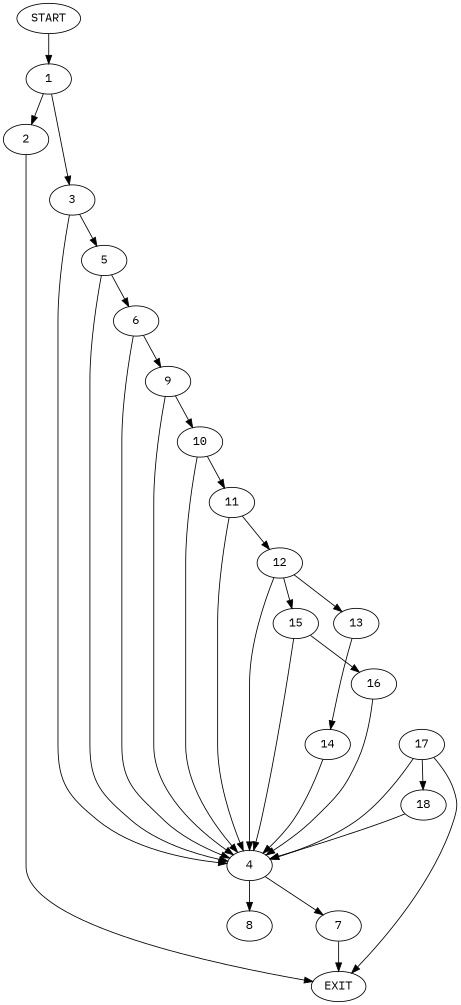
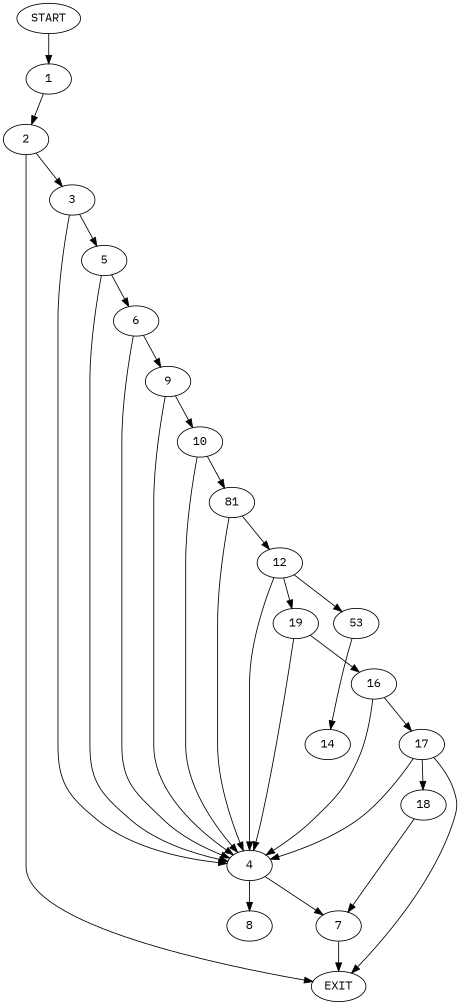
(60, 135) -> (47, 166)
(232, 502) -> (232, 502)
(296, 623) -> (296, 623)
(356, 623) -> (356, 623)
none -> (395, 711)
(302, 807) -> none
(342, 836) -> (384, 862)
